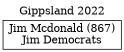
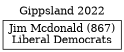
(62, 35) -> (62, 35)
